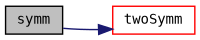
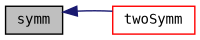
(81, 29) -> (95, 11)
